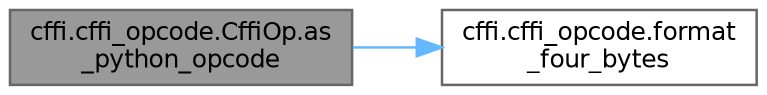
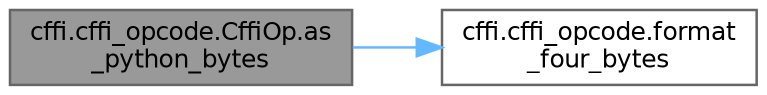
(181, 47) -> (181, 47)
